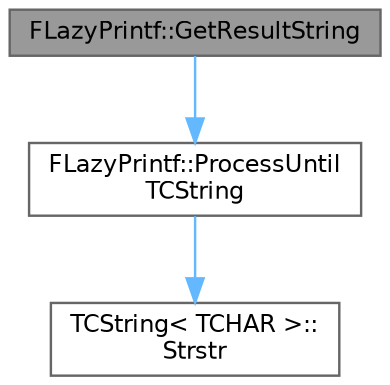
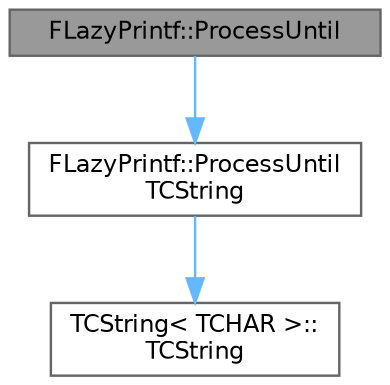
(195, 33) -> (195, 33)
(195, 339) -> (195, 339)
